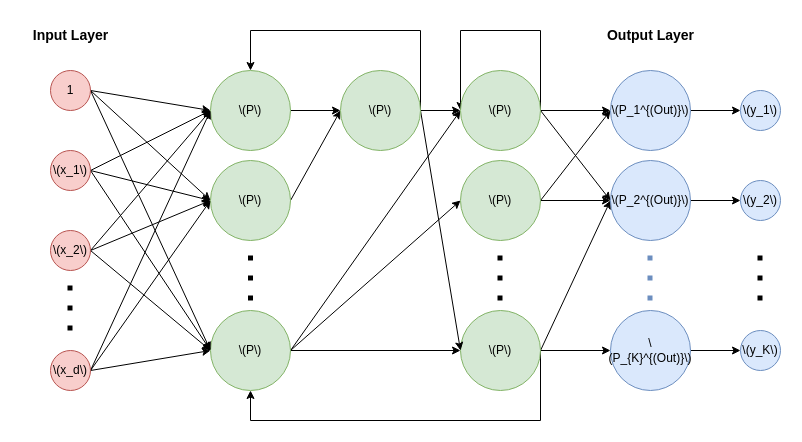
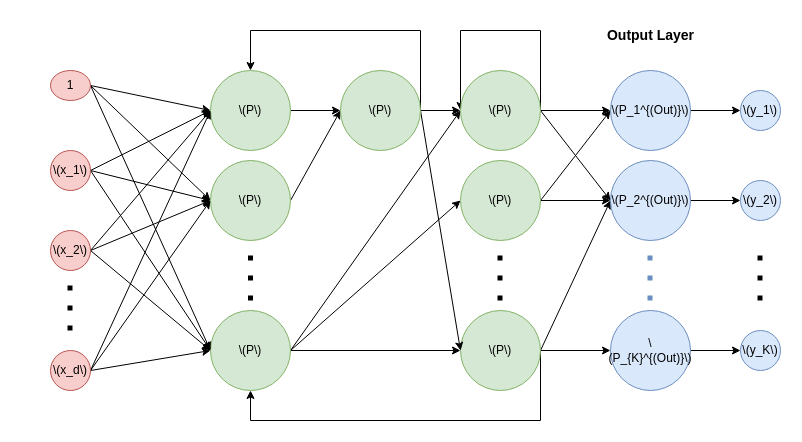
(71, 36) -> none
(71, 91) -> (71, 86)
